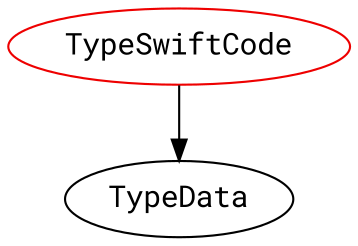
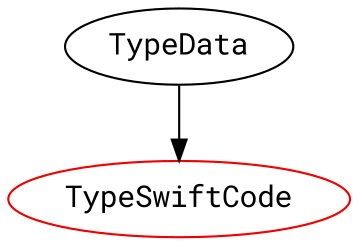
(179, 112) -> (179, 112)
